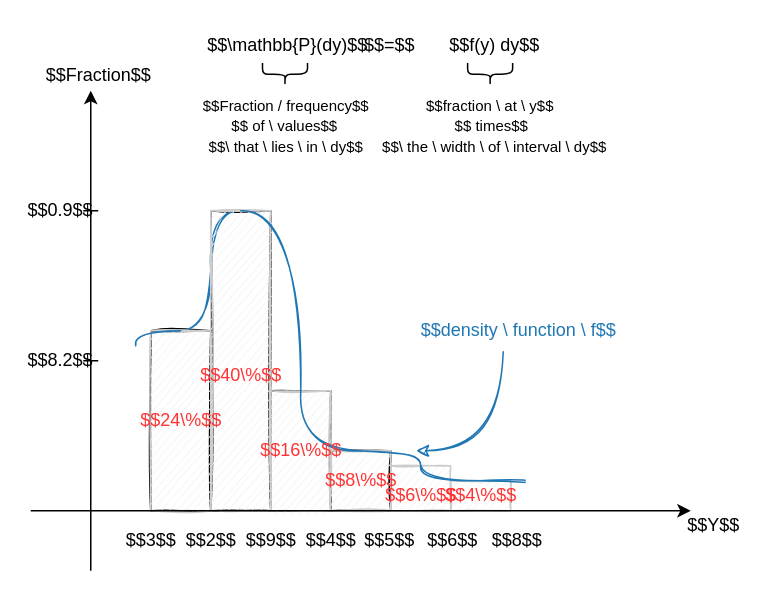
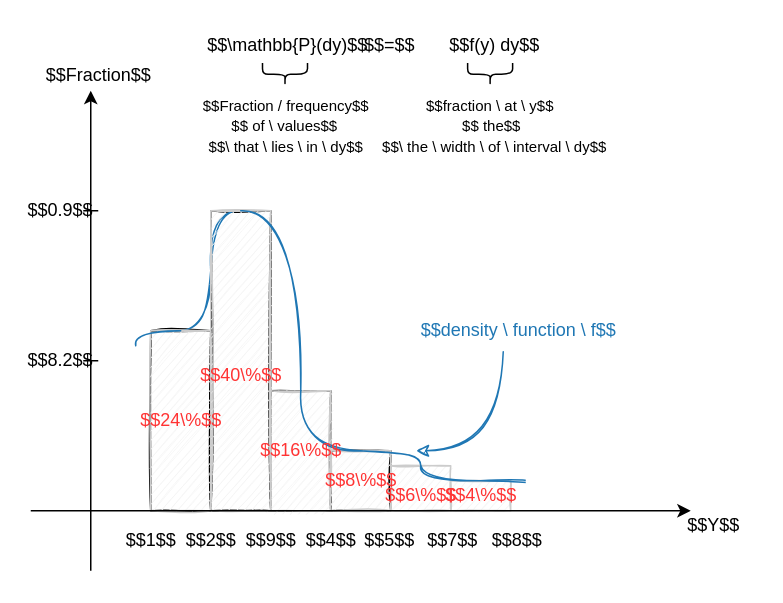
(492, 125) -> (492, 125)
(152, 541) -> (152, 541)
(453, 541) -> (453, 541)
